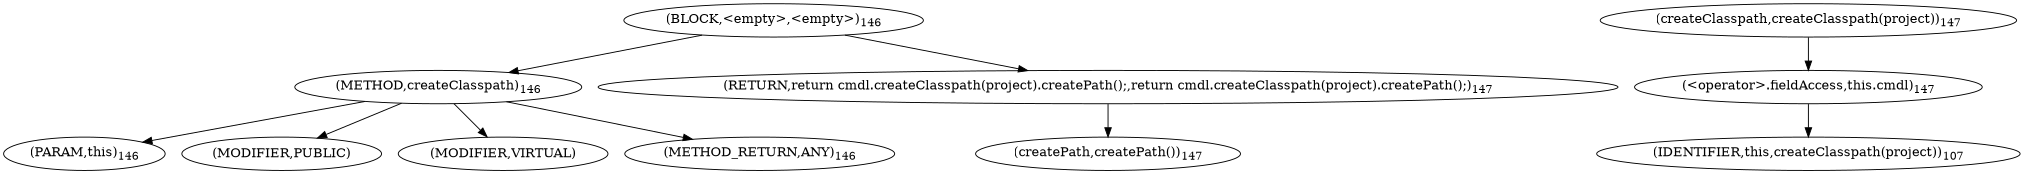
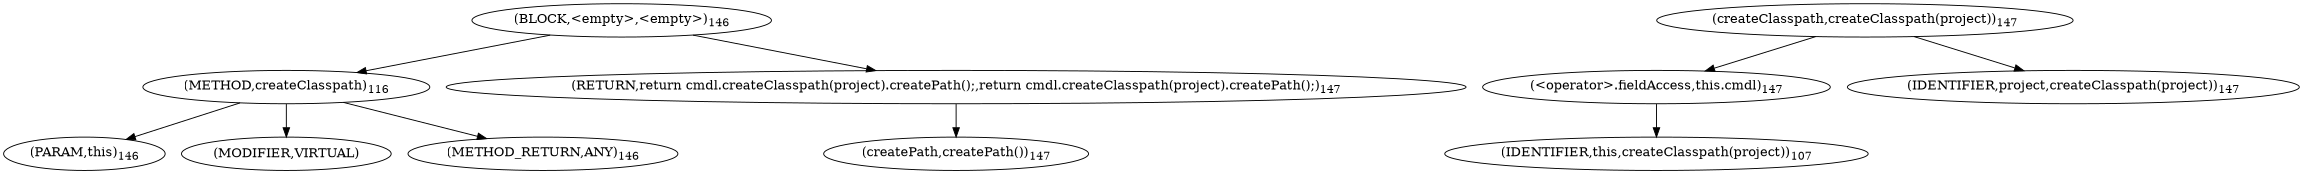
(530, 86) -> (379, 86)
none -> (2073, 87)
(282, 154) -> none
